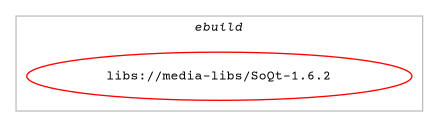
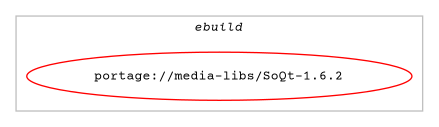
(219, 76) -> (219, 76)
